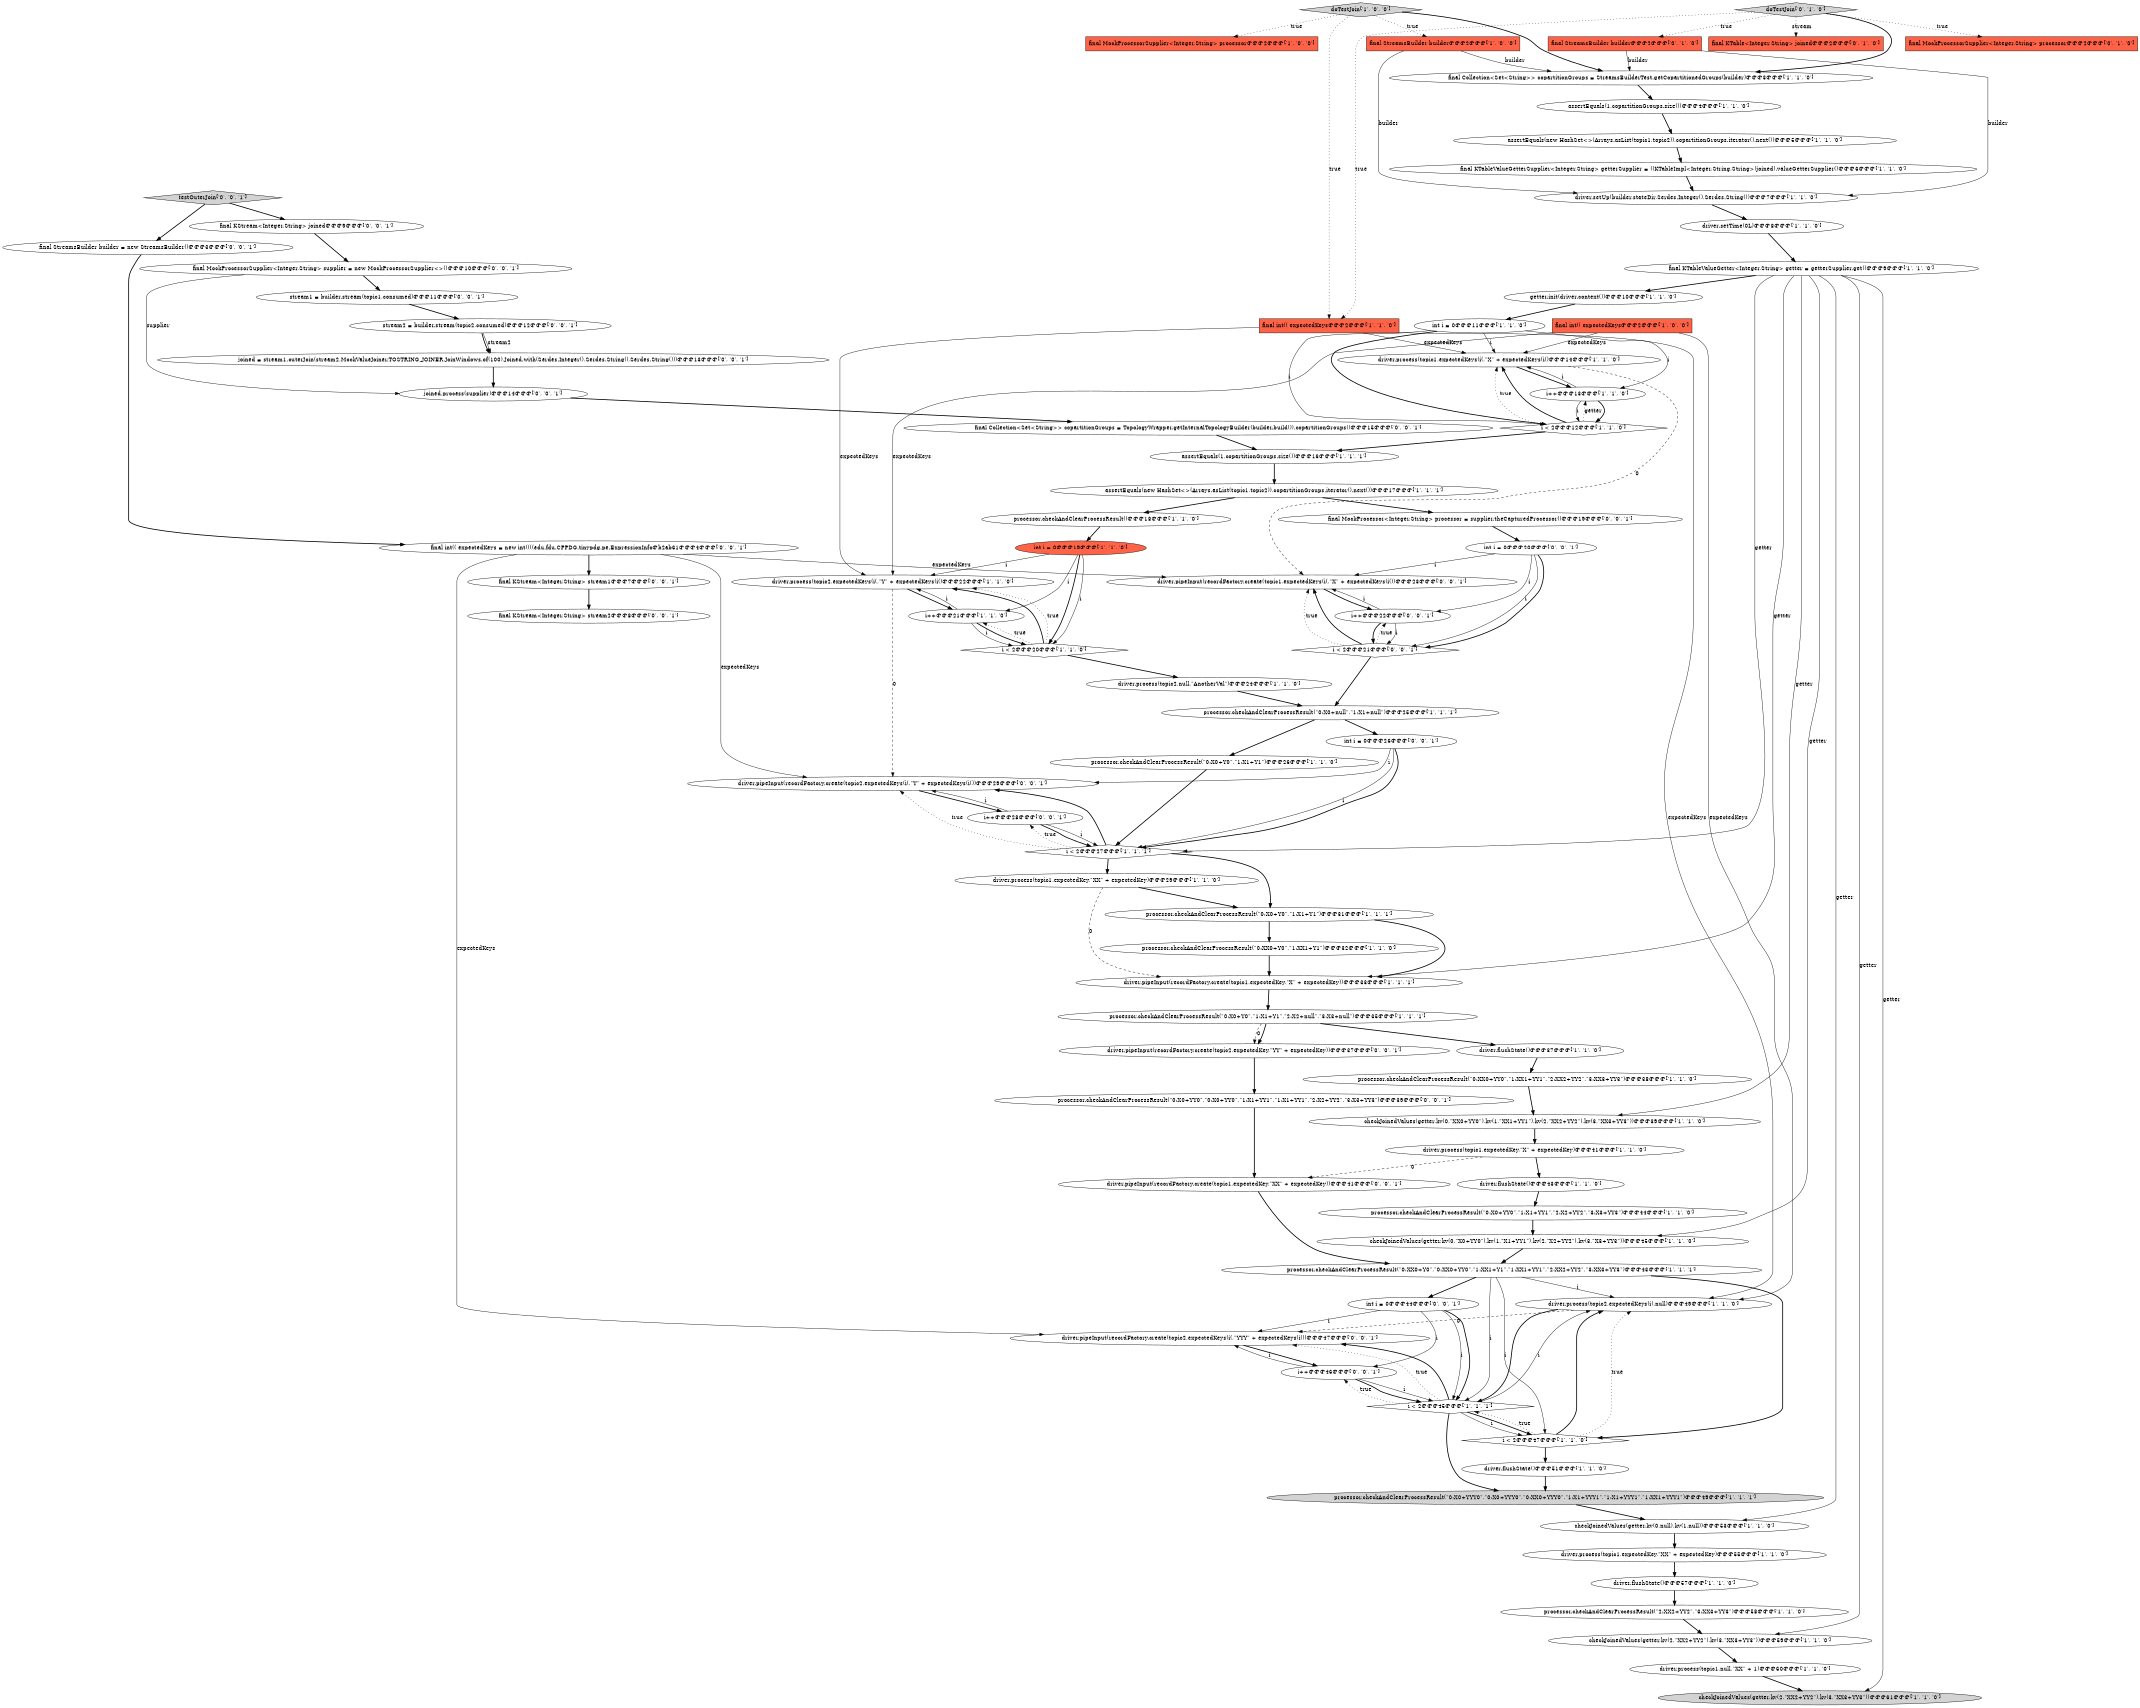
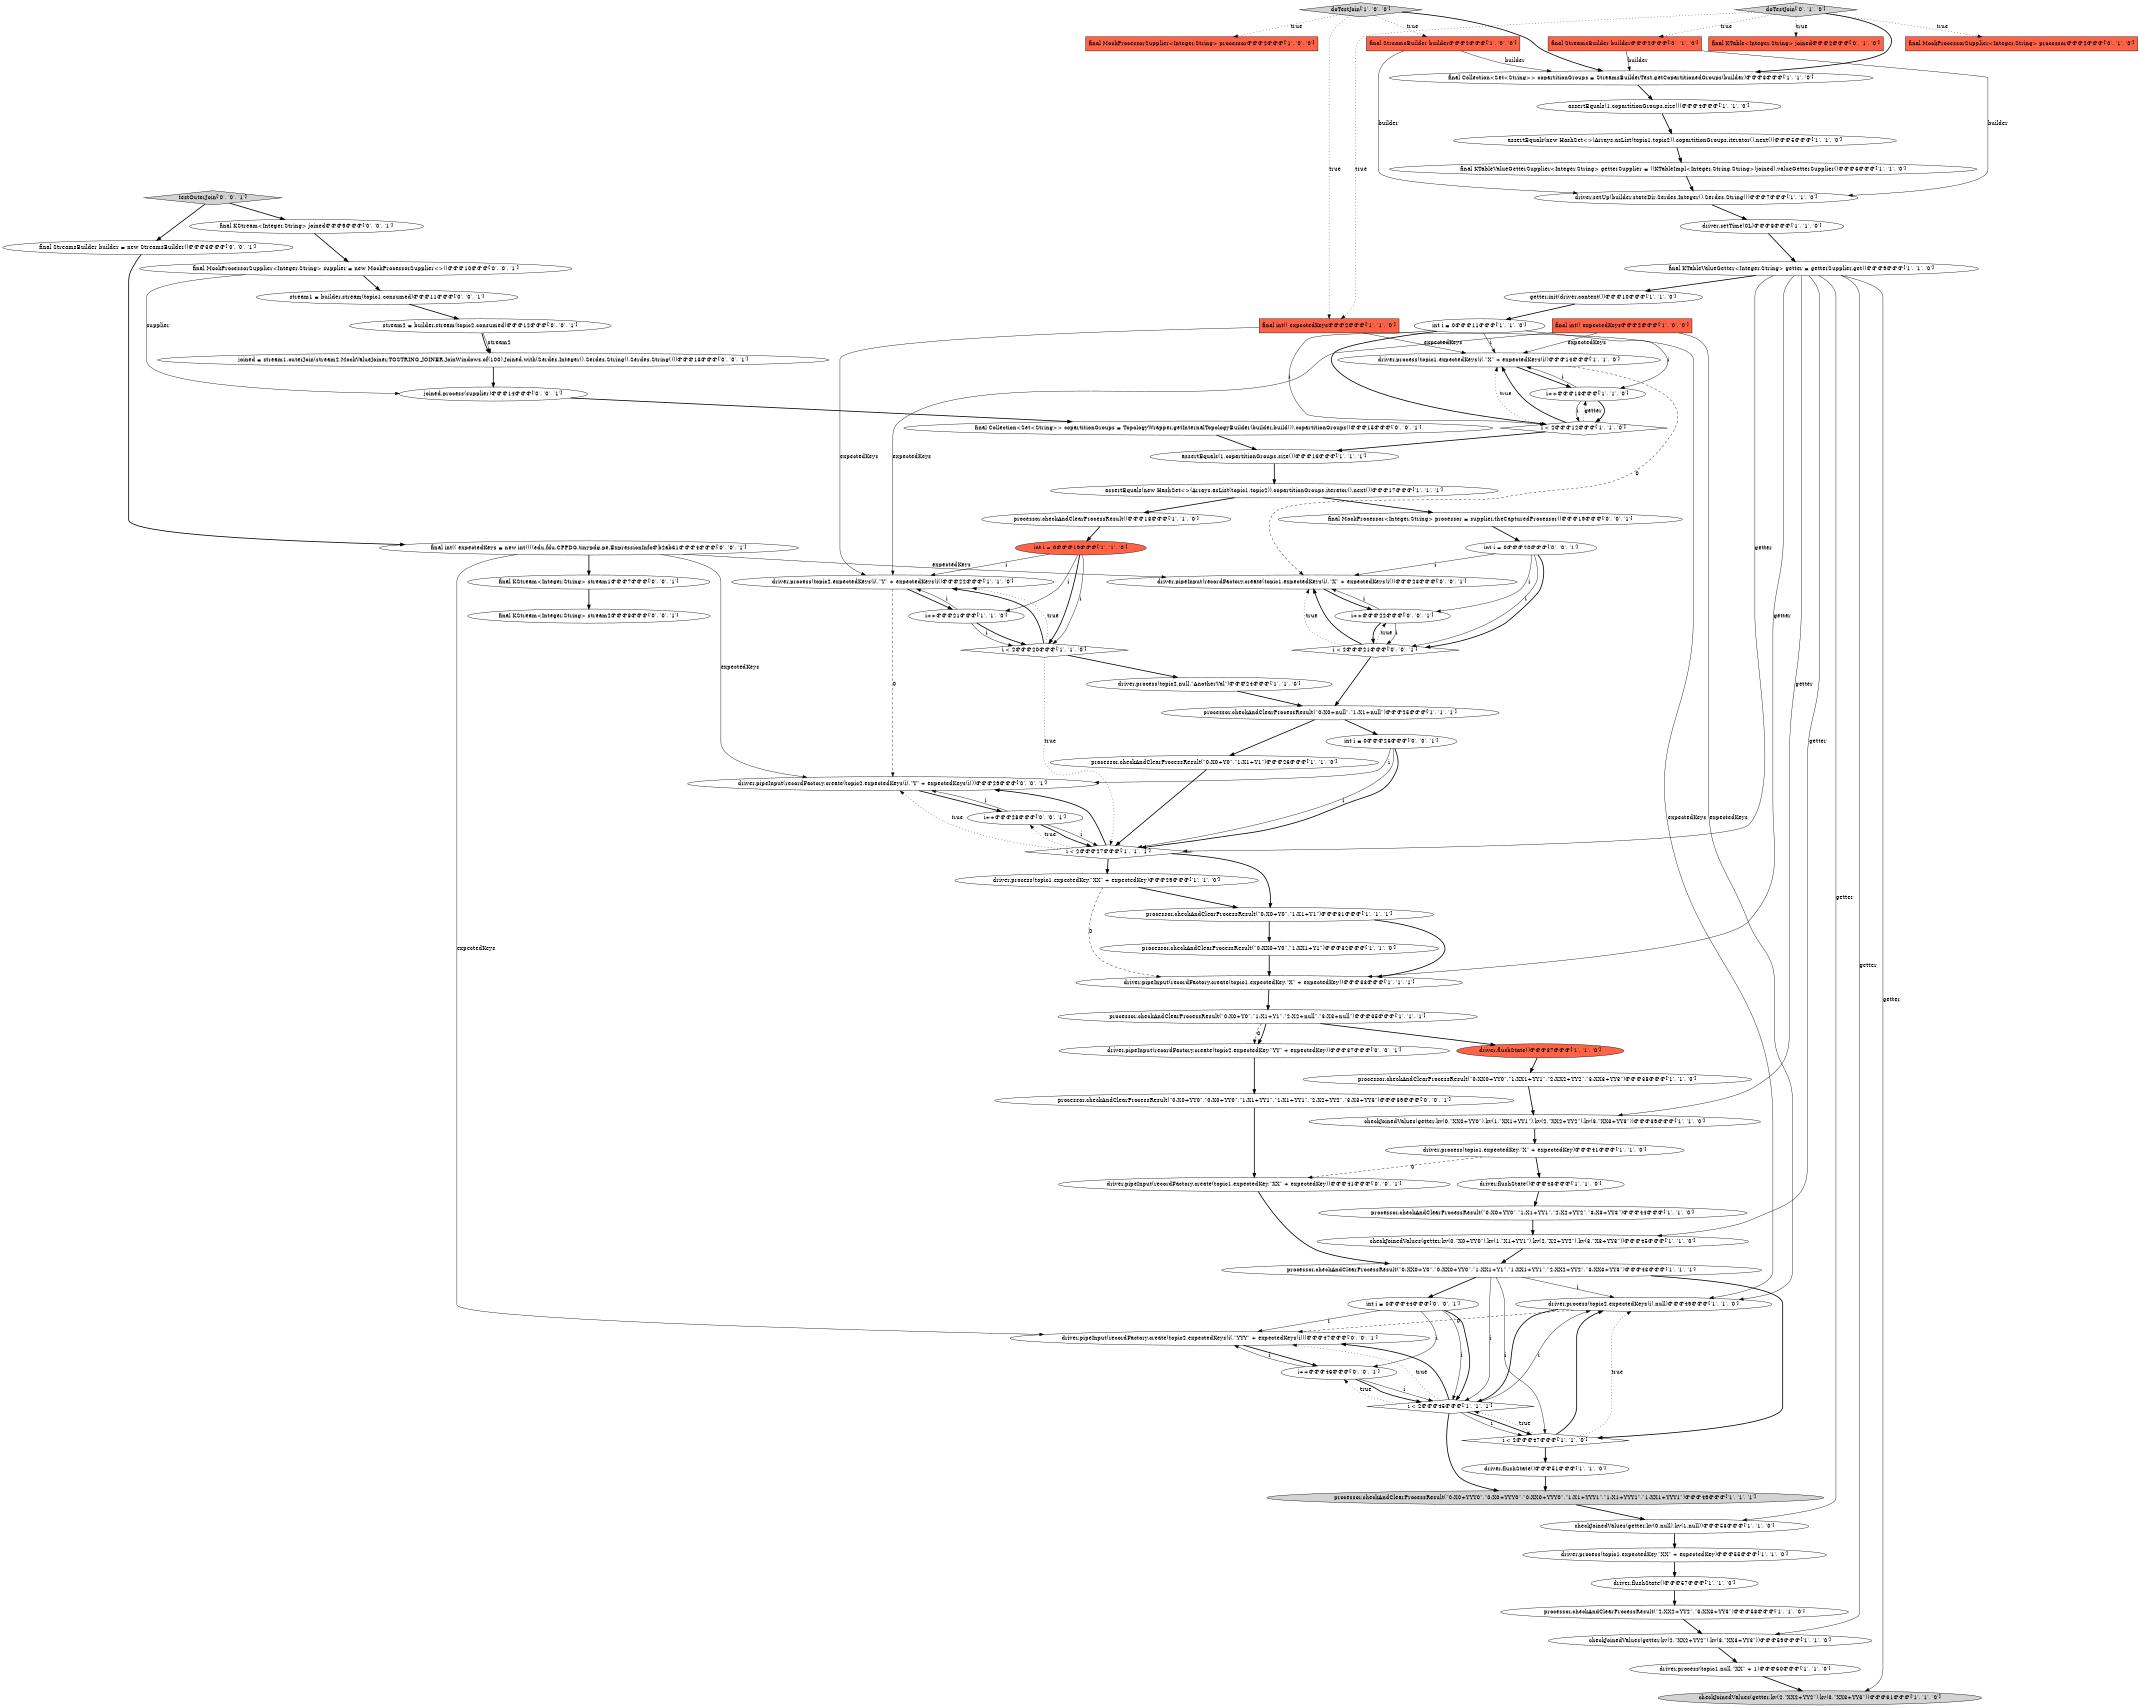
(1802, 27) -> (1802, 27)
(1009, 634) -> (1053, 772)
(1540, 1051) -> (1540, 1051)
